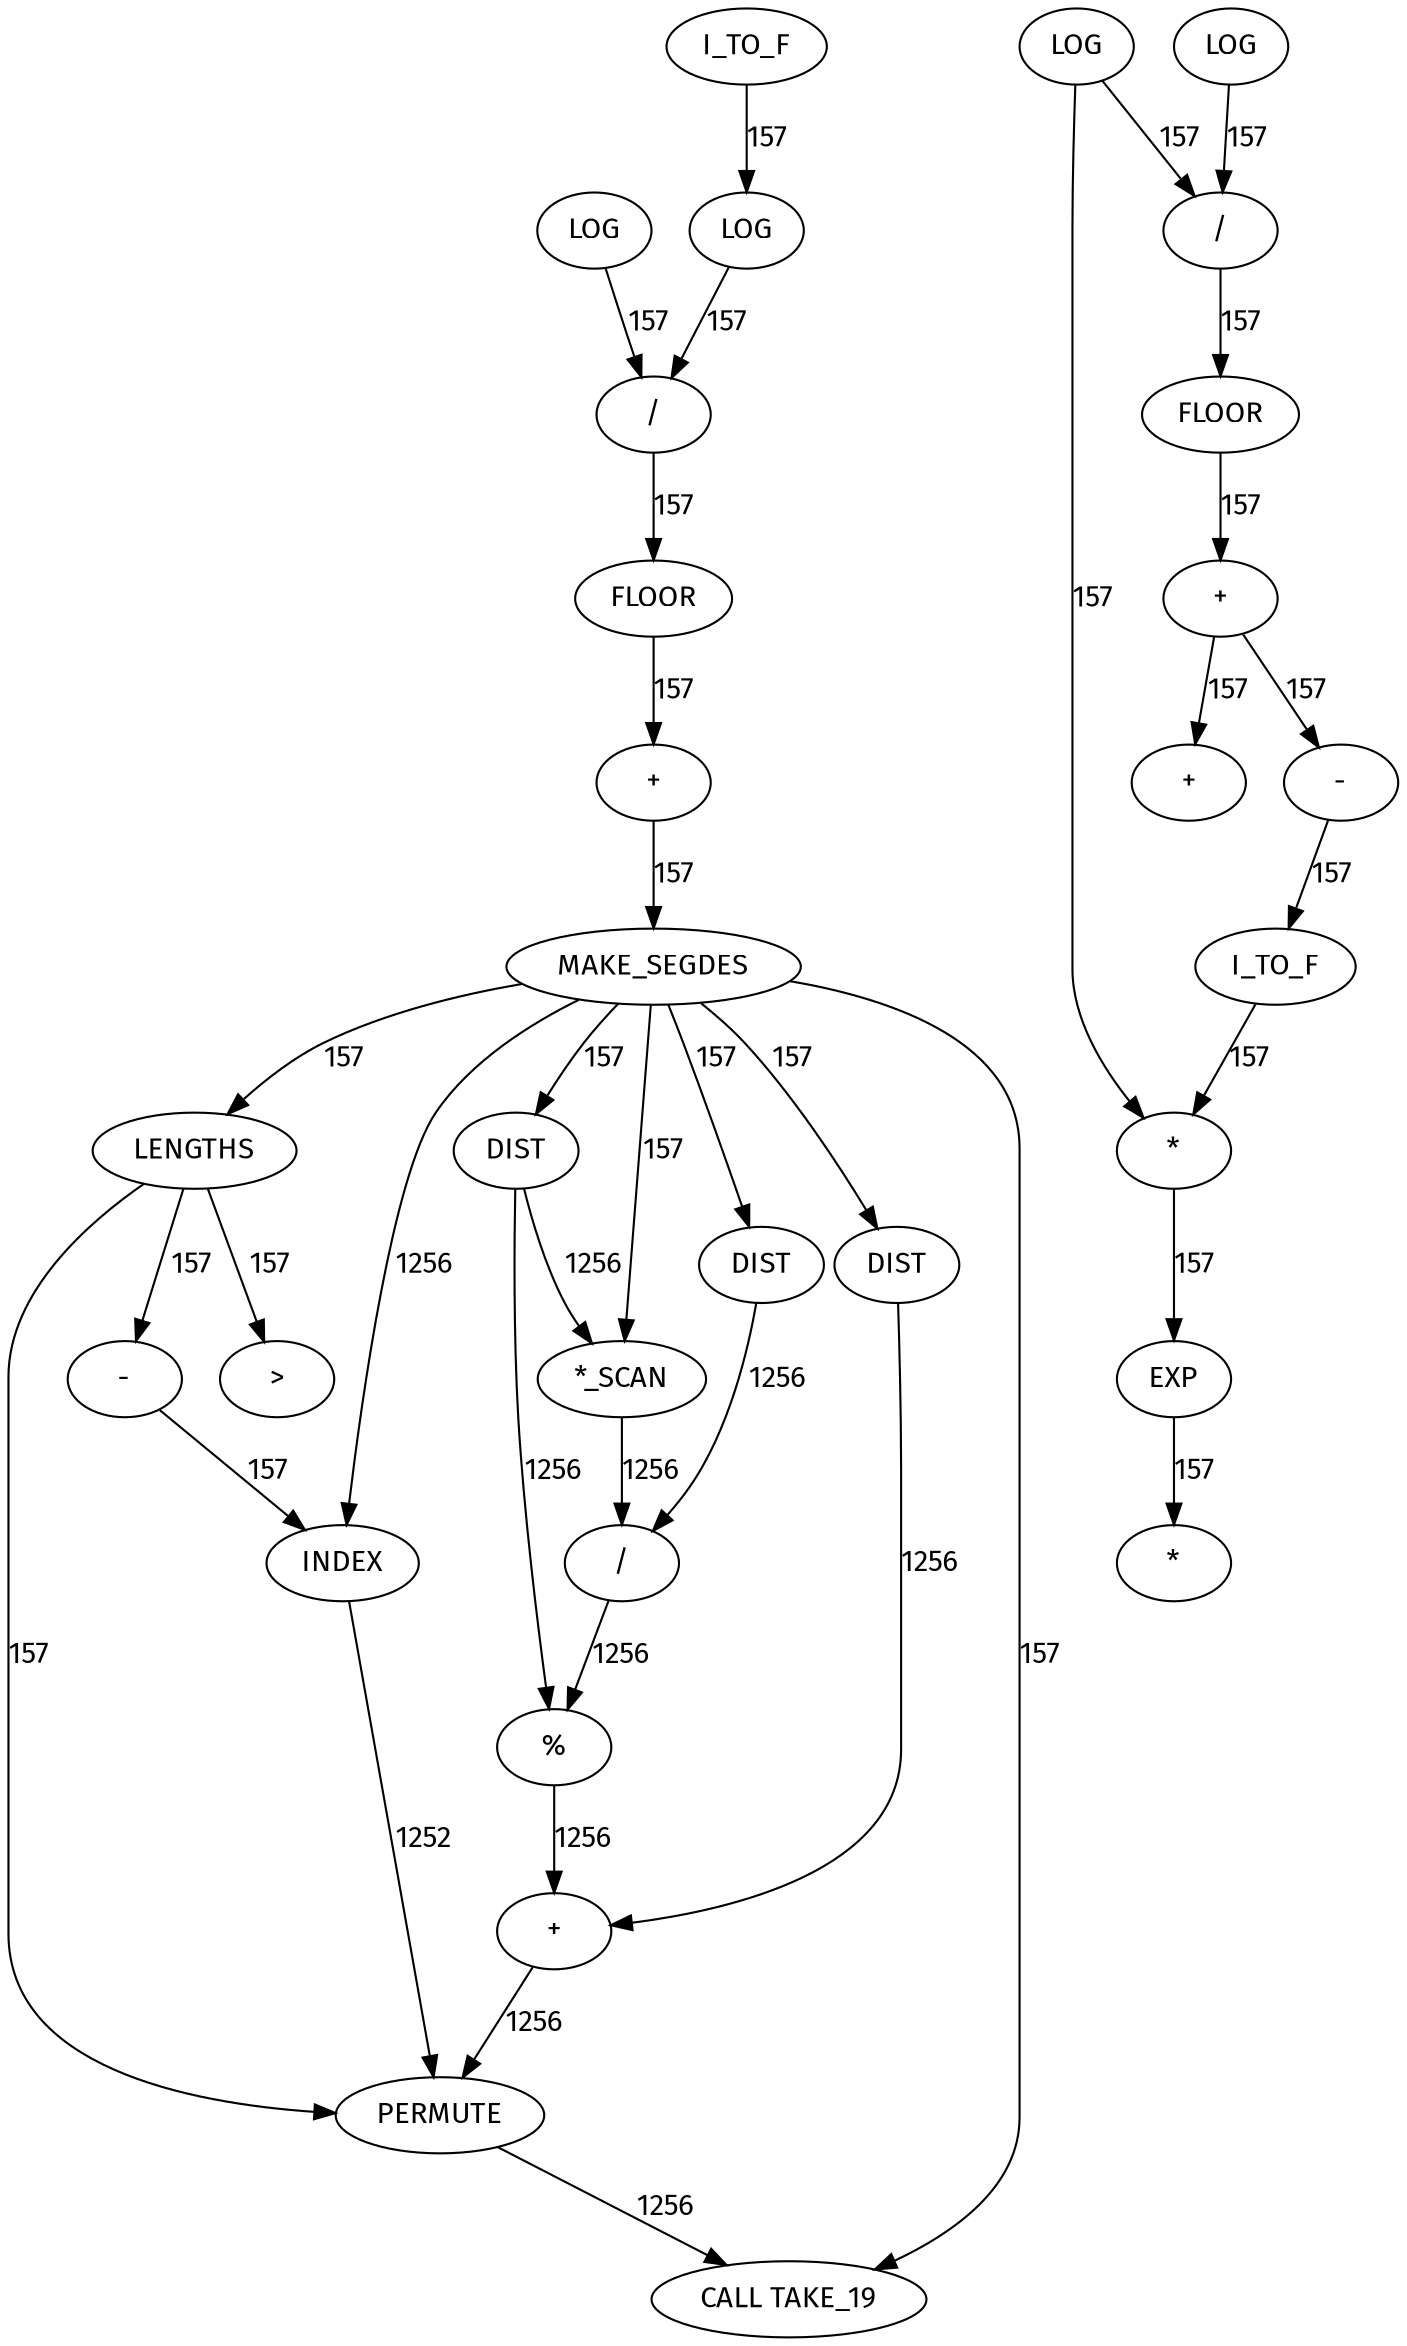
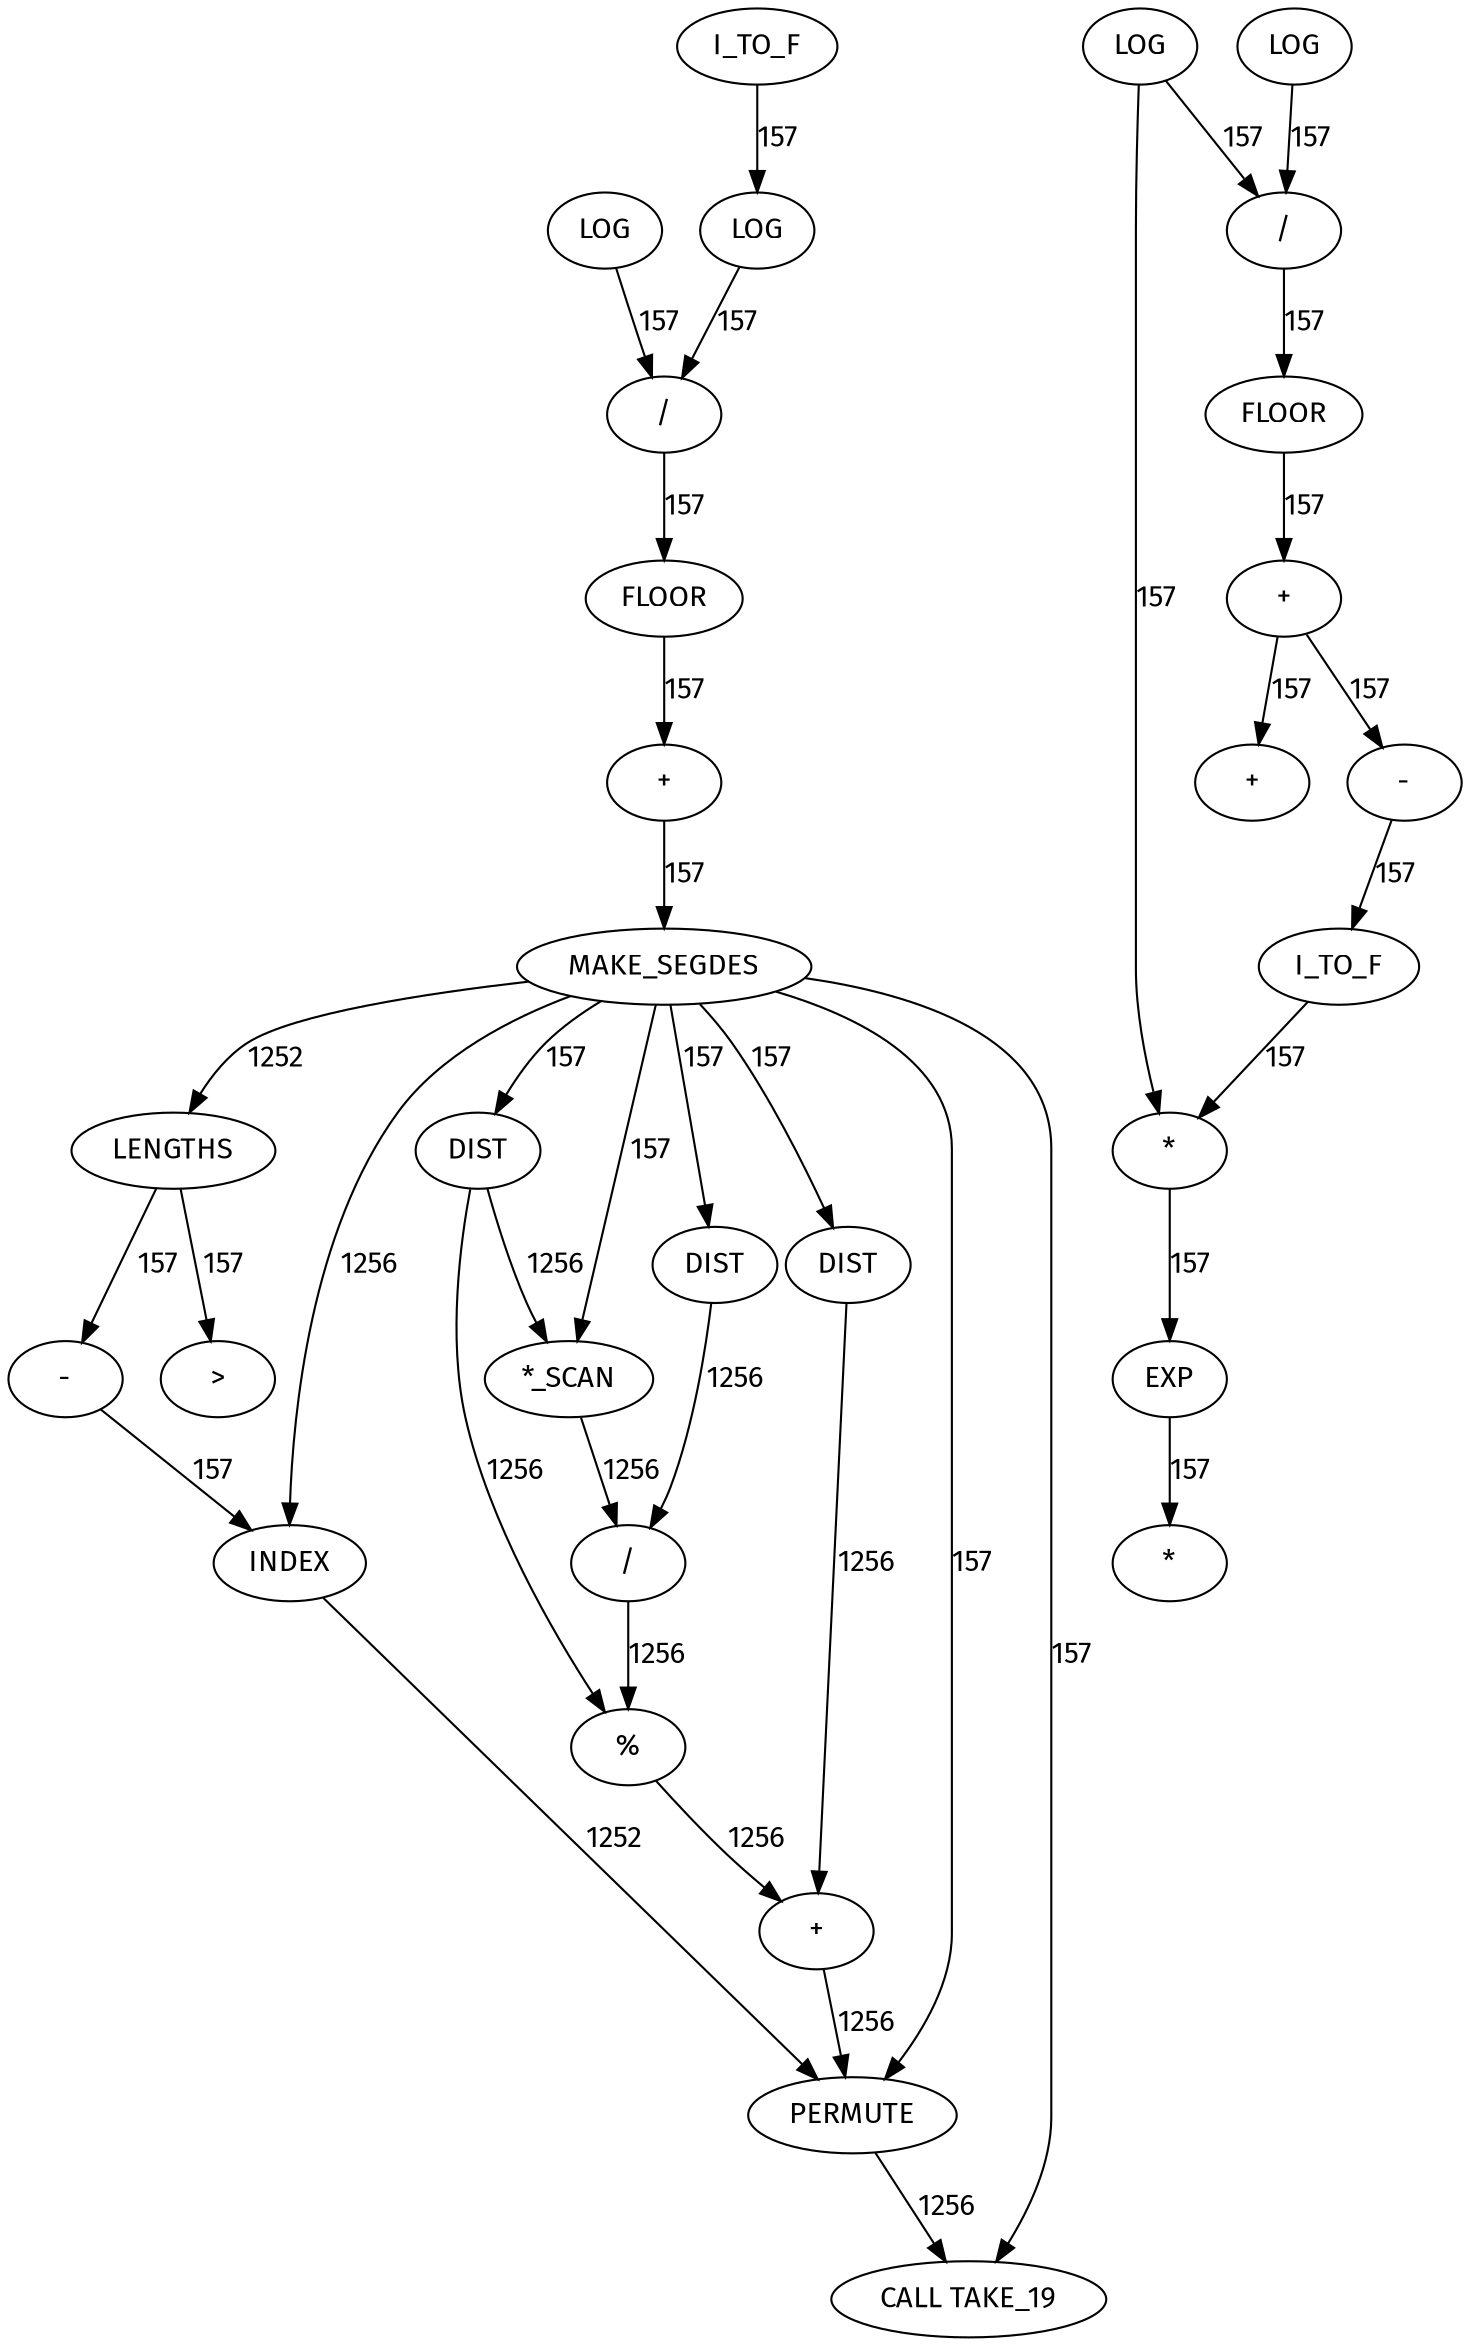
(344, 1059) -> (276, 1059)
(8, 1727) -> (952, 1486)
